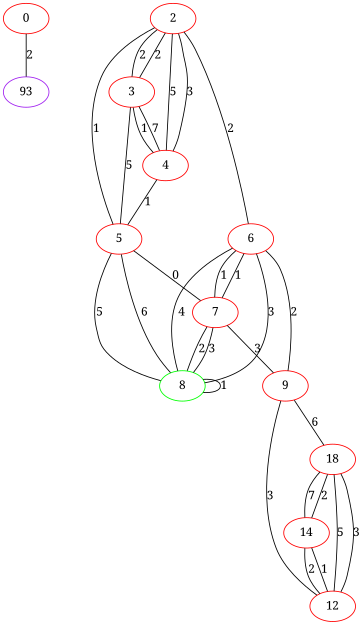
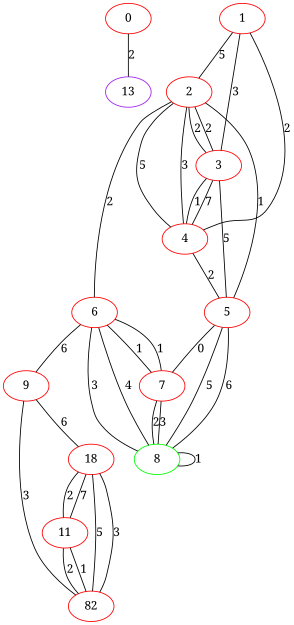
none -> (242, 19)
(26, 92) -> (128, 92)
(148, 202) -> (211, 276)
(294, 312) -> (64, 349)
(250, 349) -> none
(307, 533) -> (65, 533)
(333, 606) -> (91, 606)
